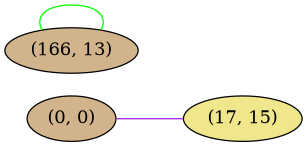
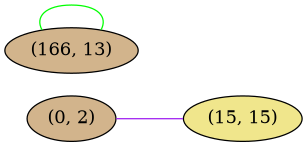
(72, 119) -> (72, 119)
(243, 119) -> (243, 119)
